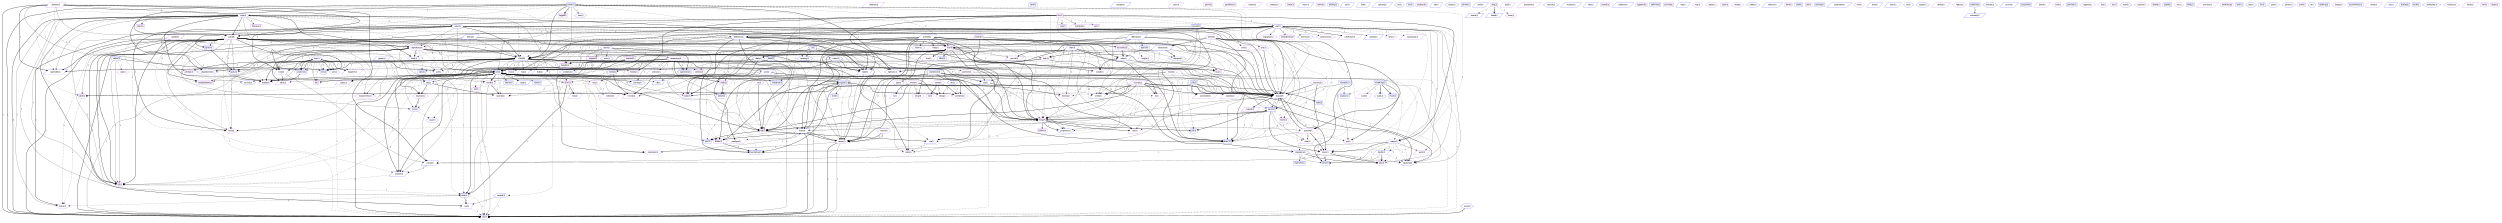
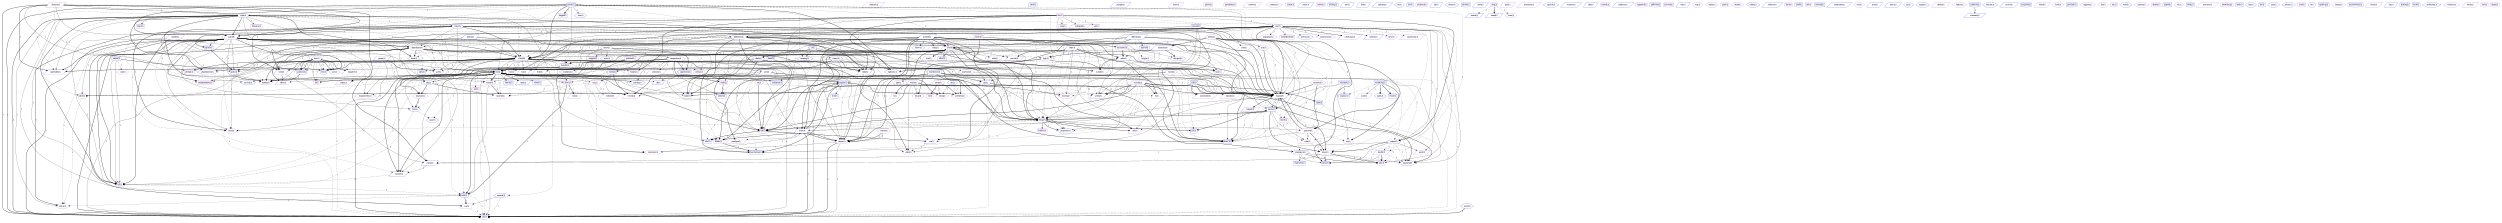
none -> (995, 59)
